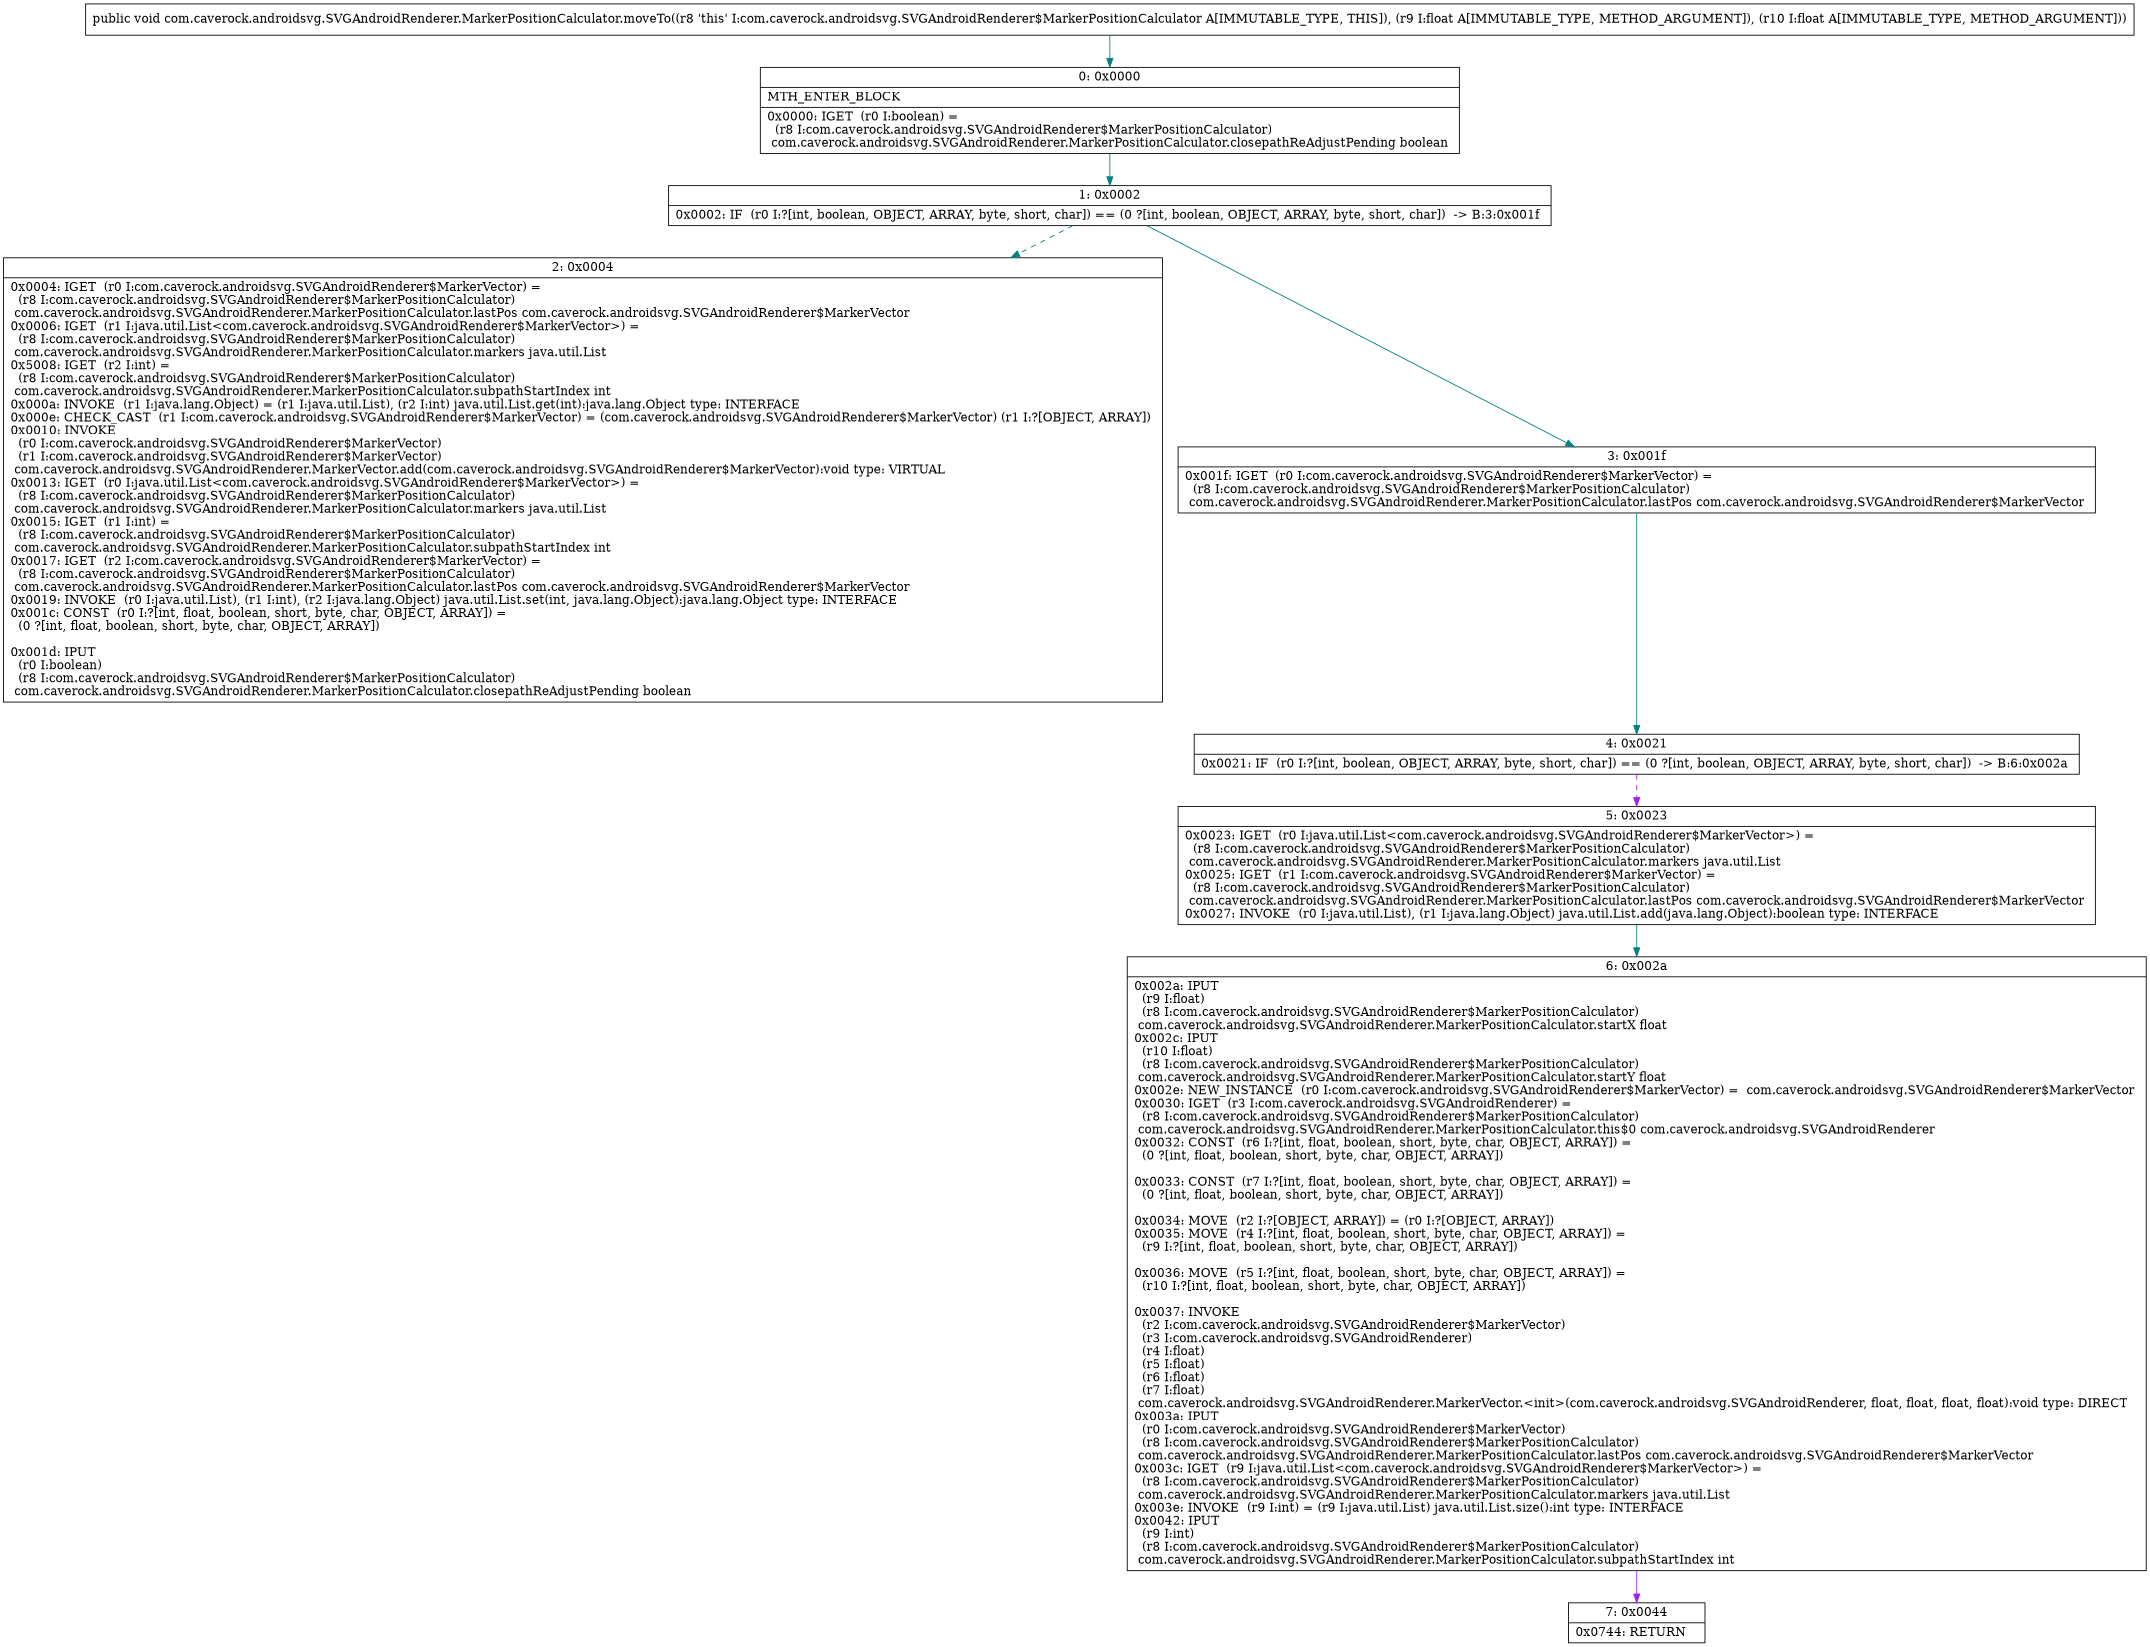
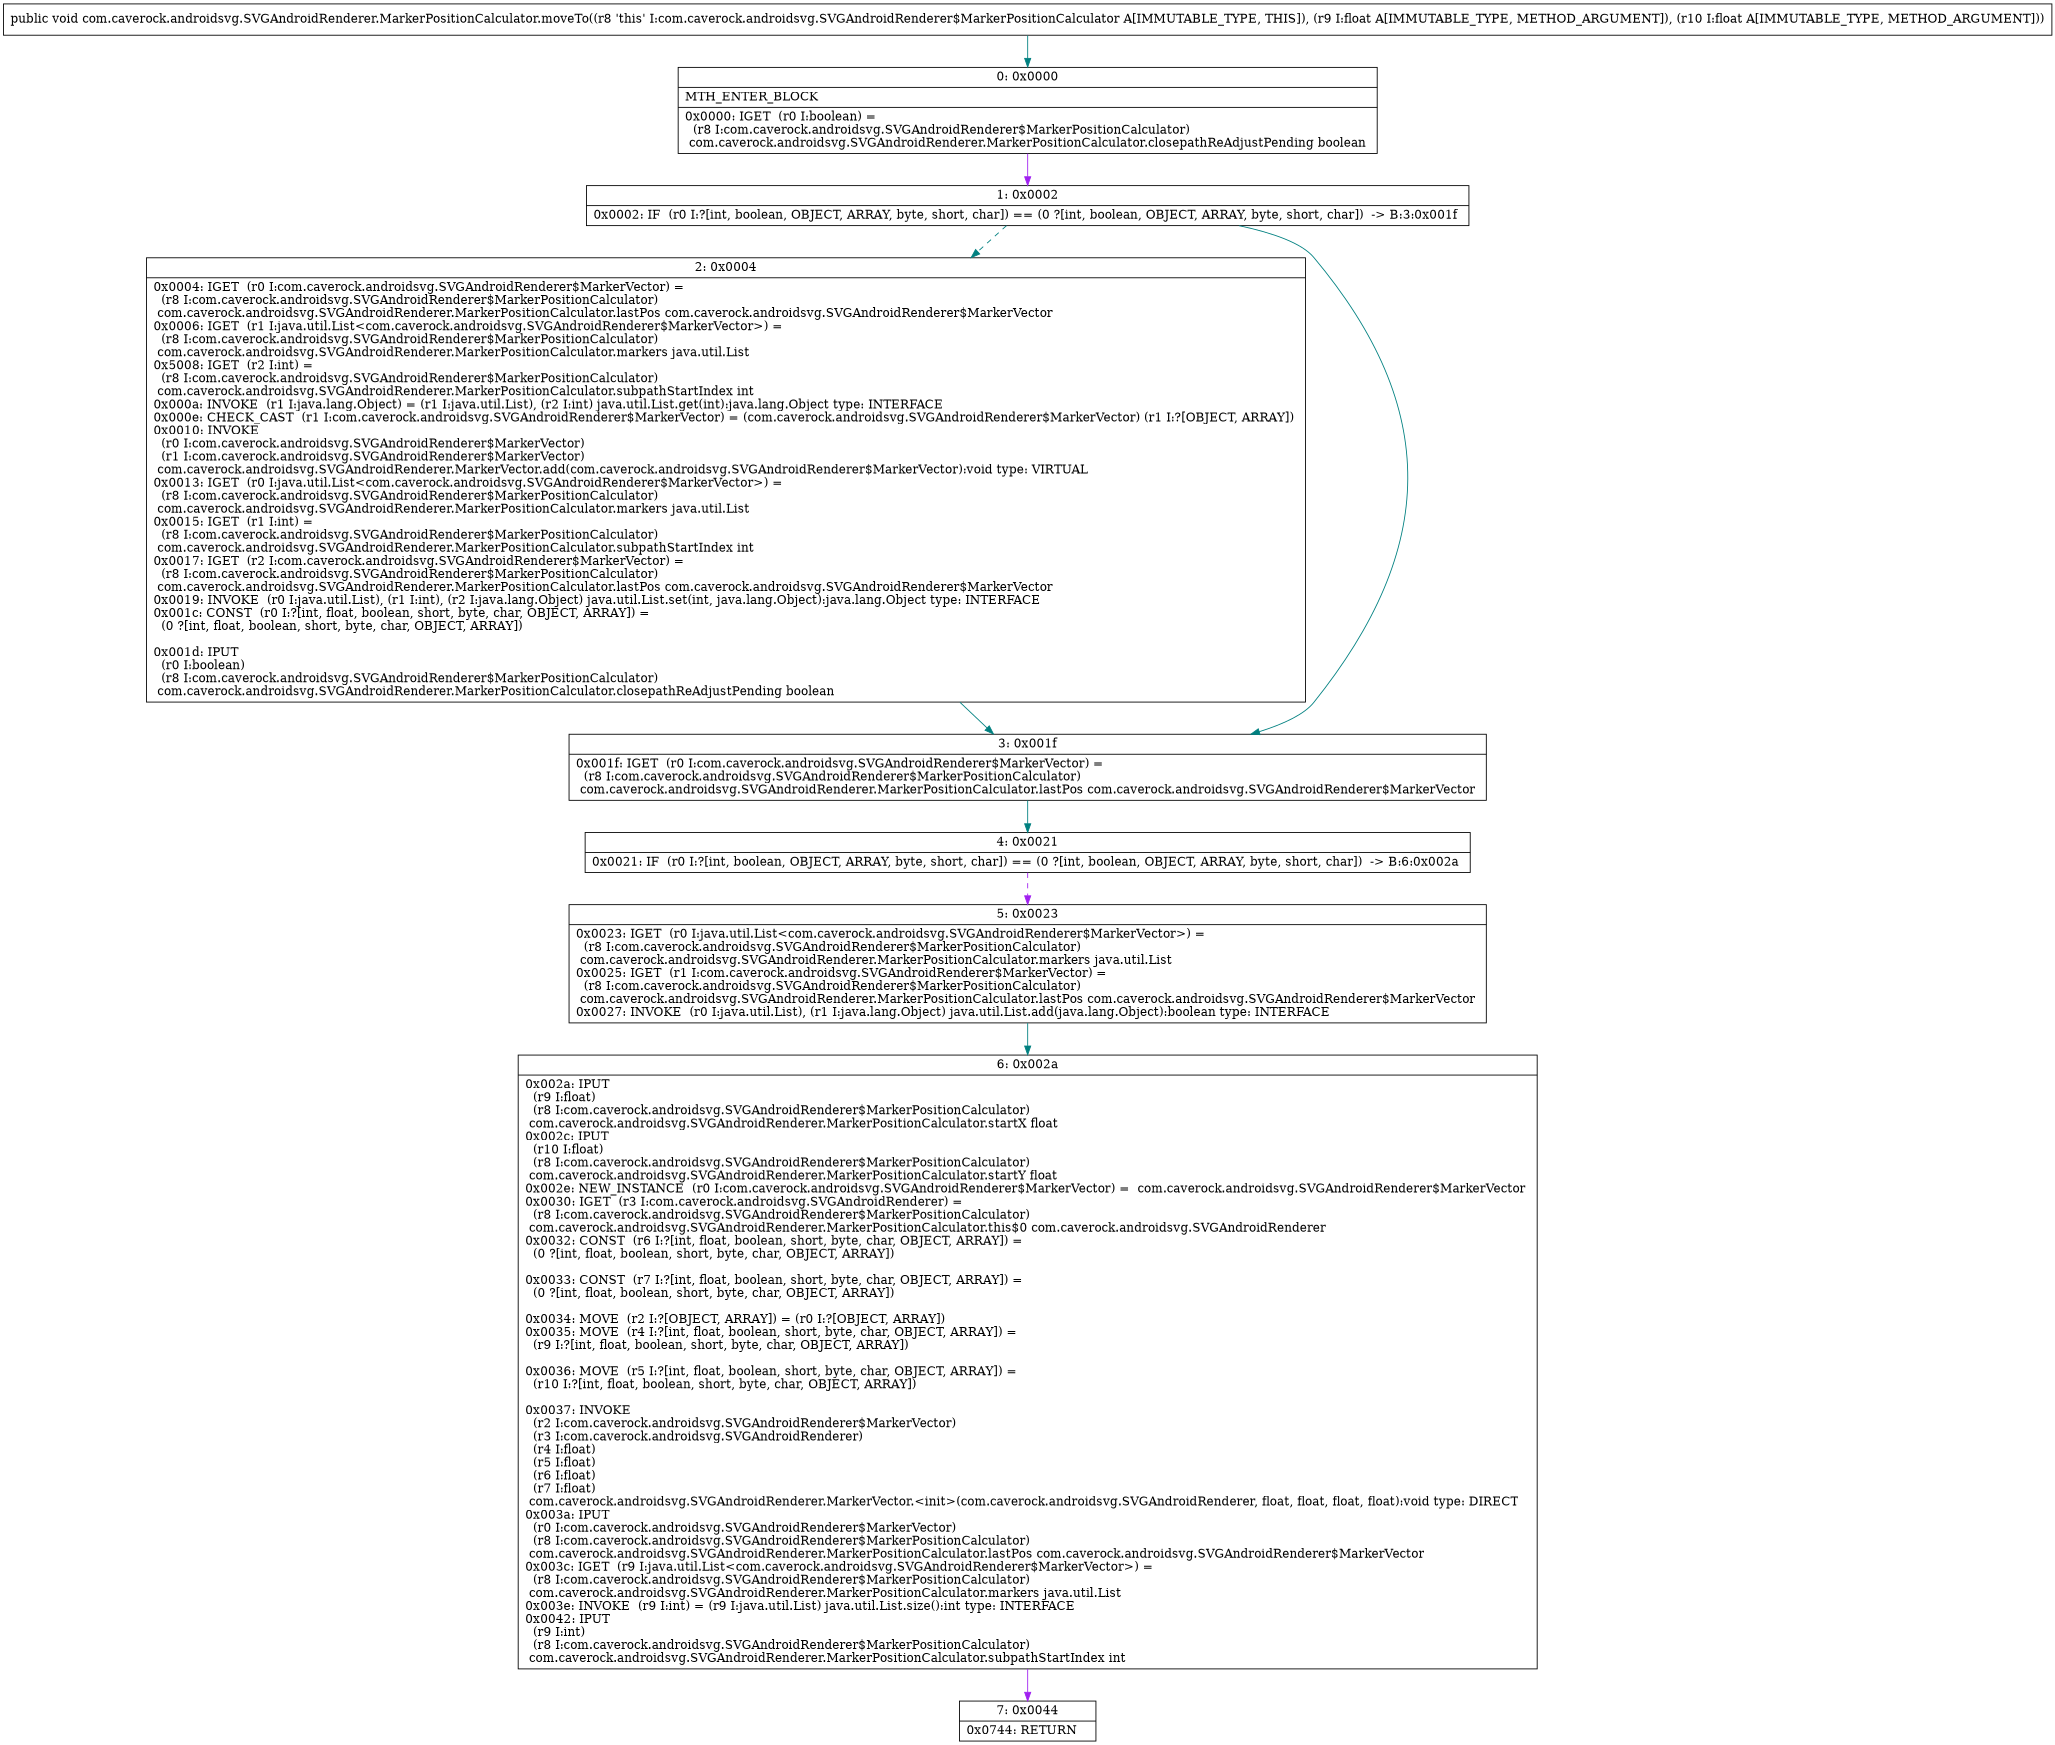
(1110, 165) -> (1028, 165)
none -> (974, 715)
